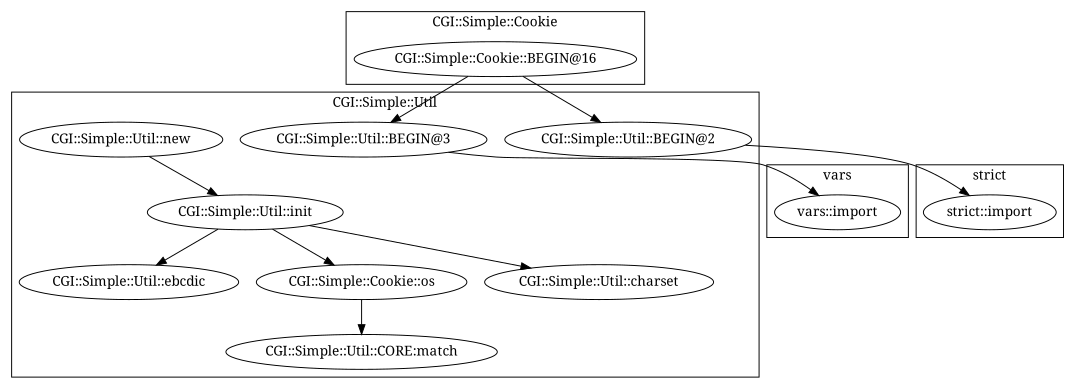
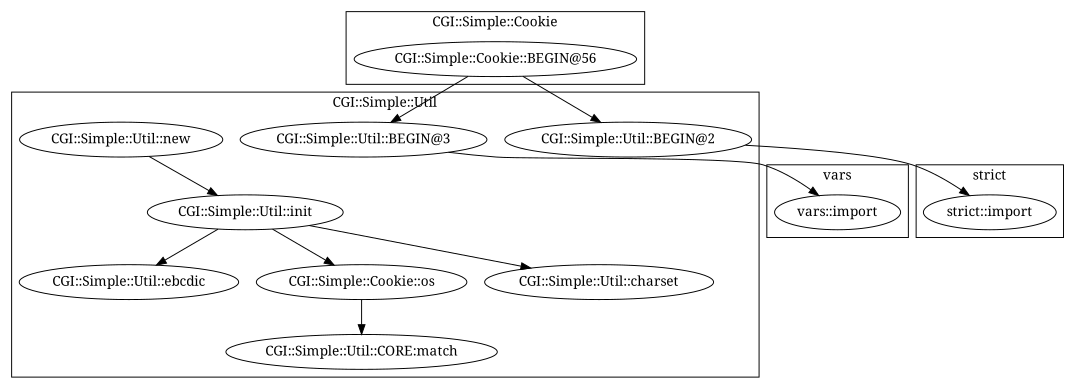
(495, 59) -> (495, 59)
